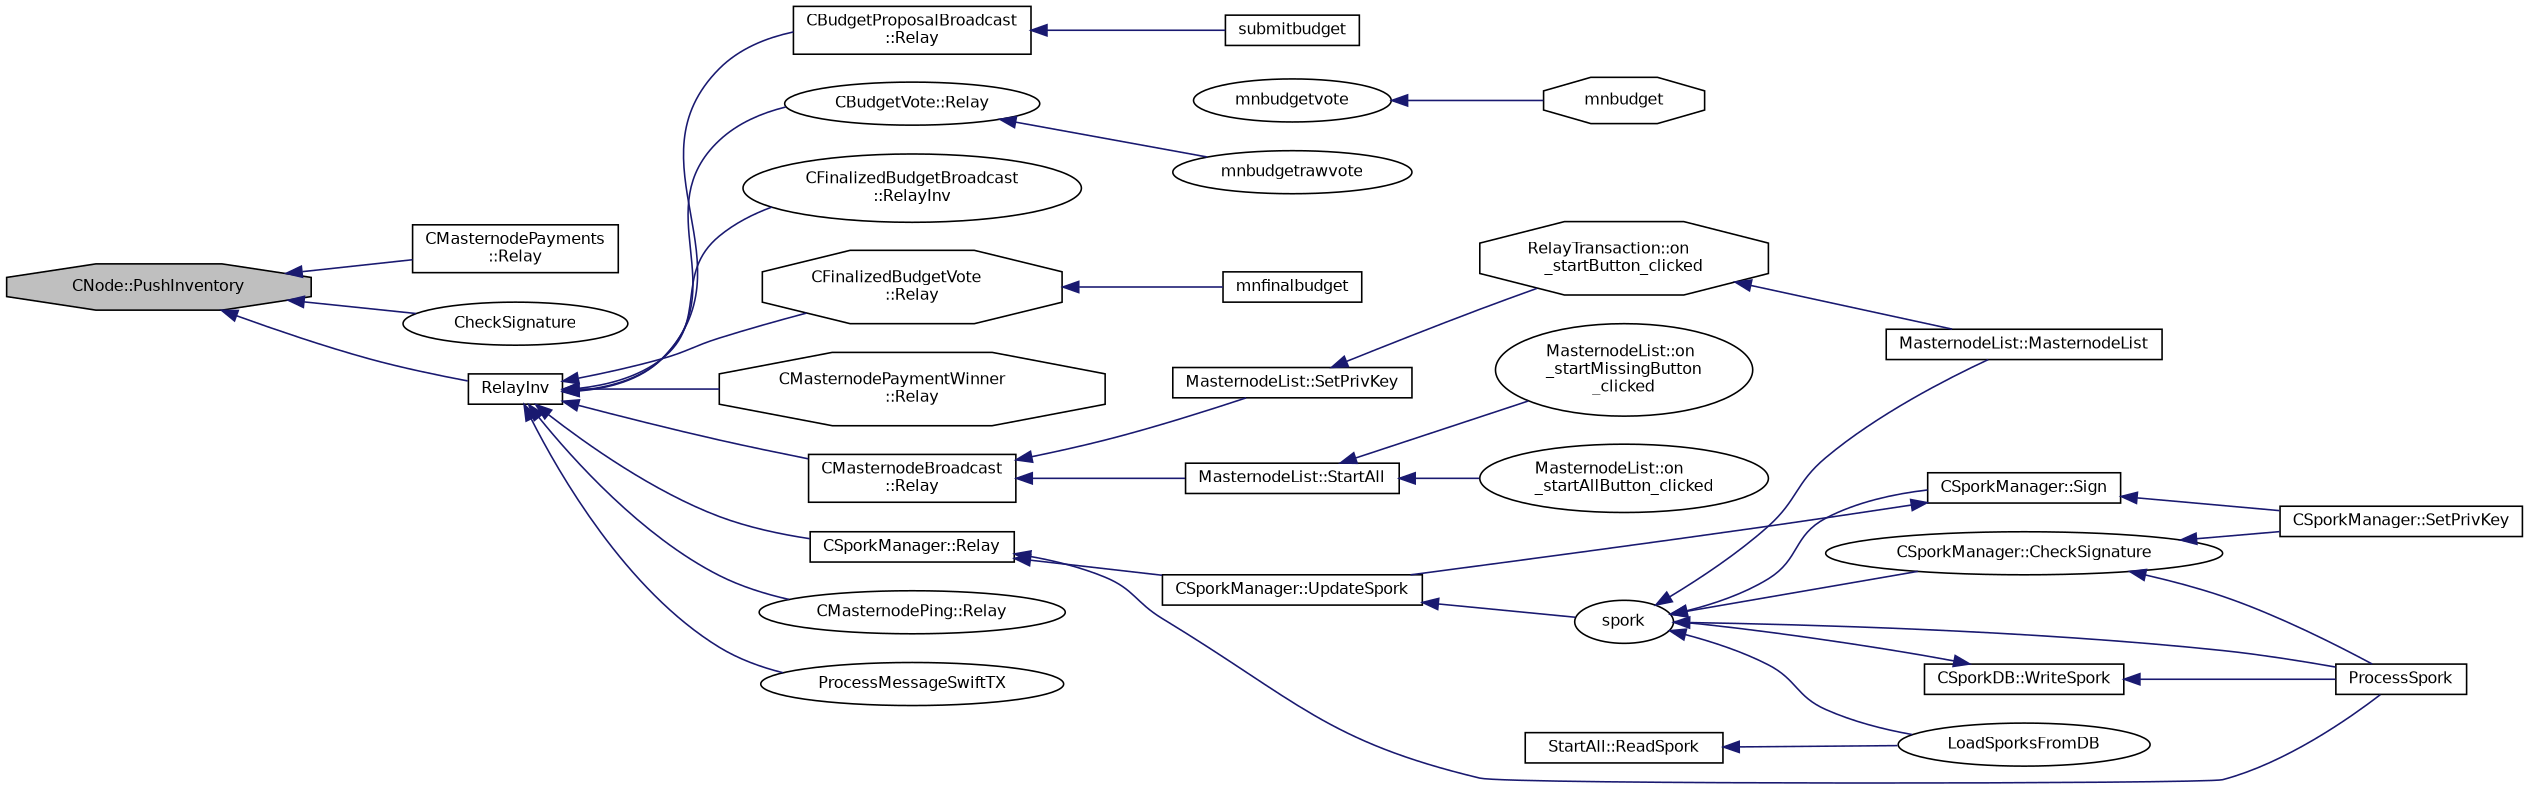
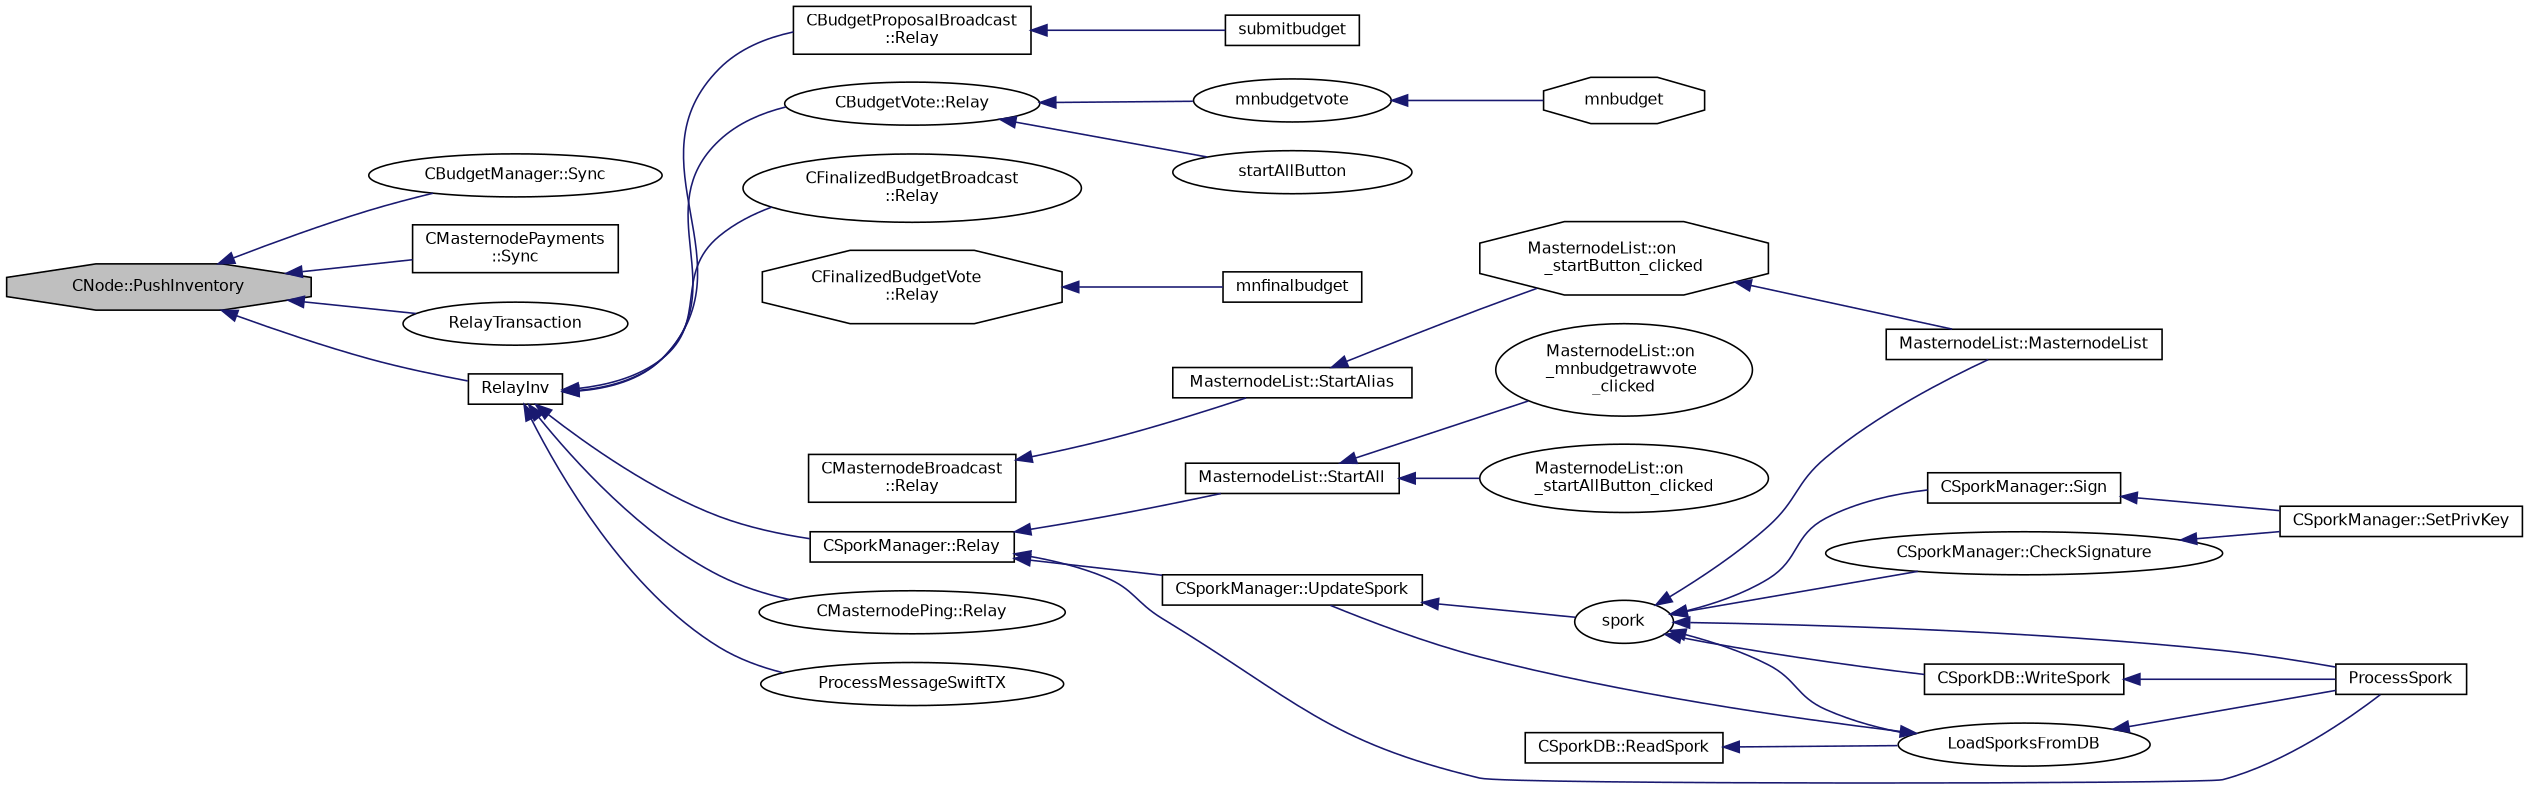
none -> (1124, 102)
(1292, 172) -> (1292, 172)
none -> (515, 175)
(912, 188) -> (912, 188)
(515, 249) -> (515, 249)
(1624, 258) -> (1624, 258)
(515, 324) -> (515, 324)
(693, 348) -> none
(1624, 370) -> (1624, 370)
(1292, 383) -> (1292, 383)
(912, 389) -> none
(693, 434) -> none
(1109, 478) -> (1126, 513)
(1661, 541) -> (1611, 686)
(2262, 611) -> (2232, 708)
(1815, 638) -> (1802, 658)
(1624, 748) -> (1624, 748)
